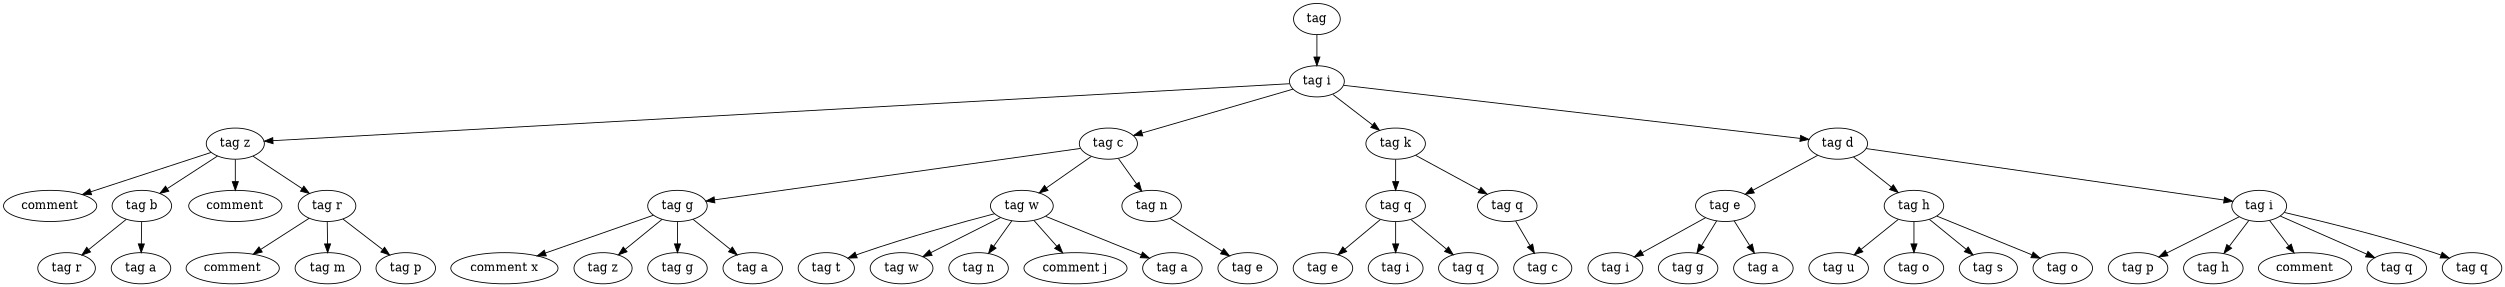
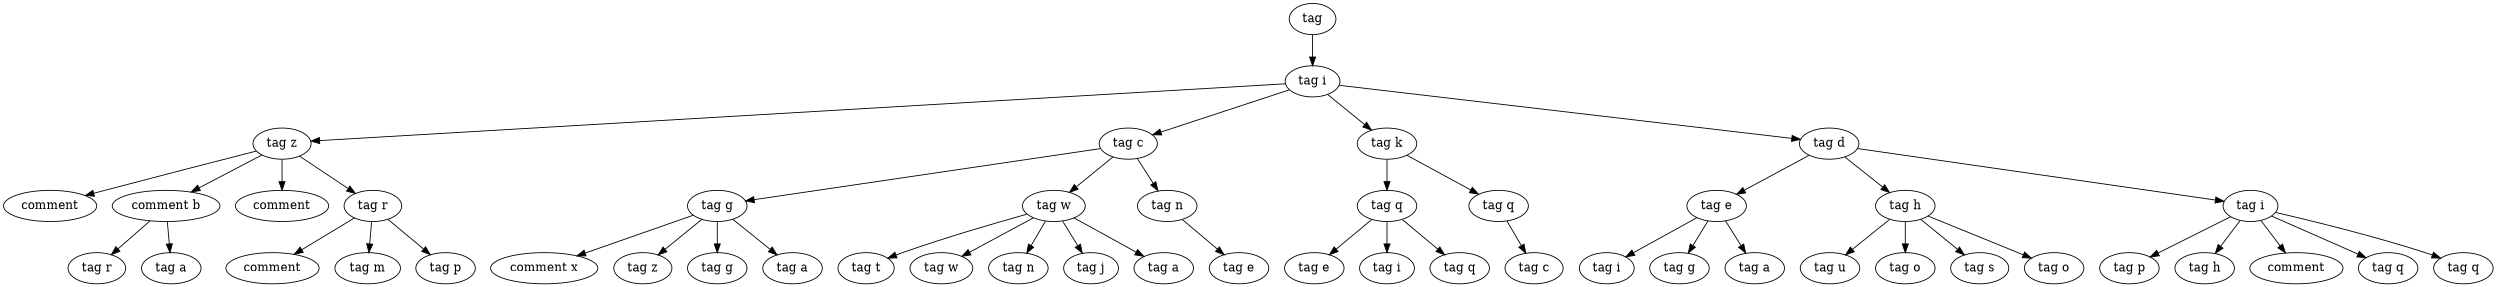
(142, 206) -> (166, 206)
(1075, 268) -> (1091, 268)
